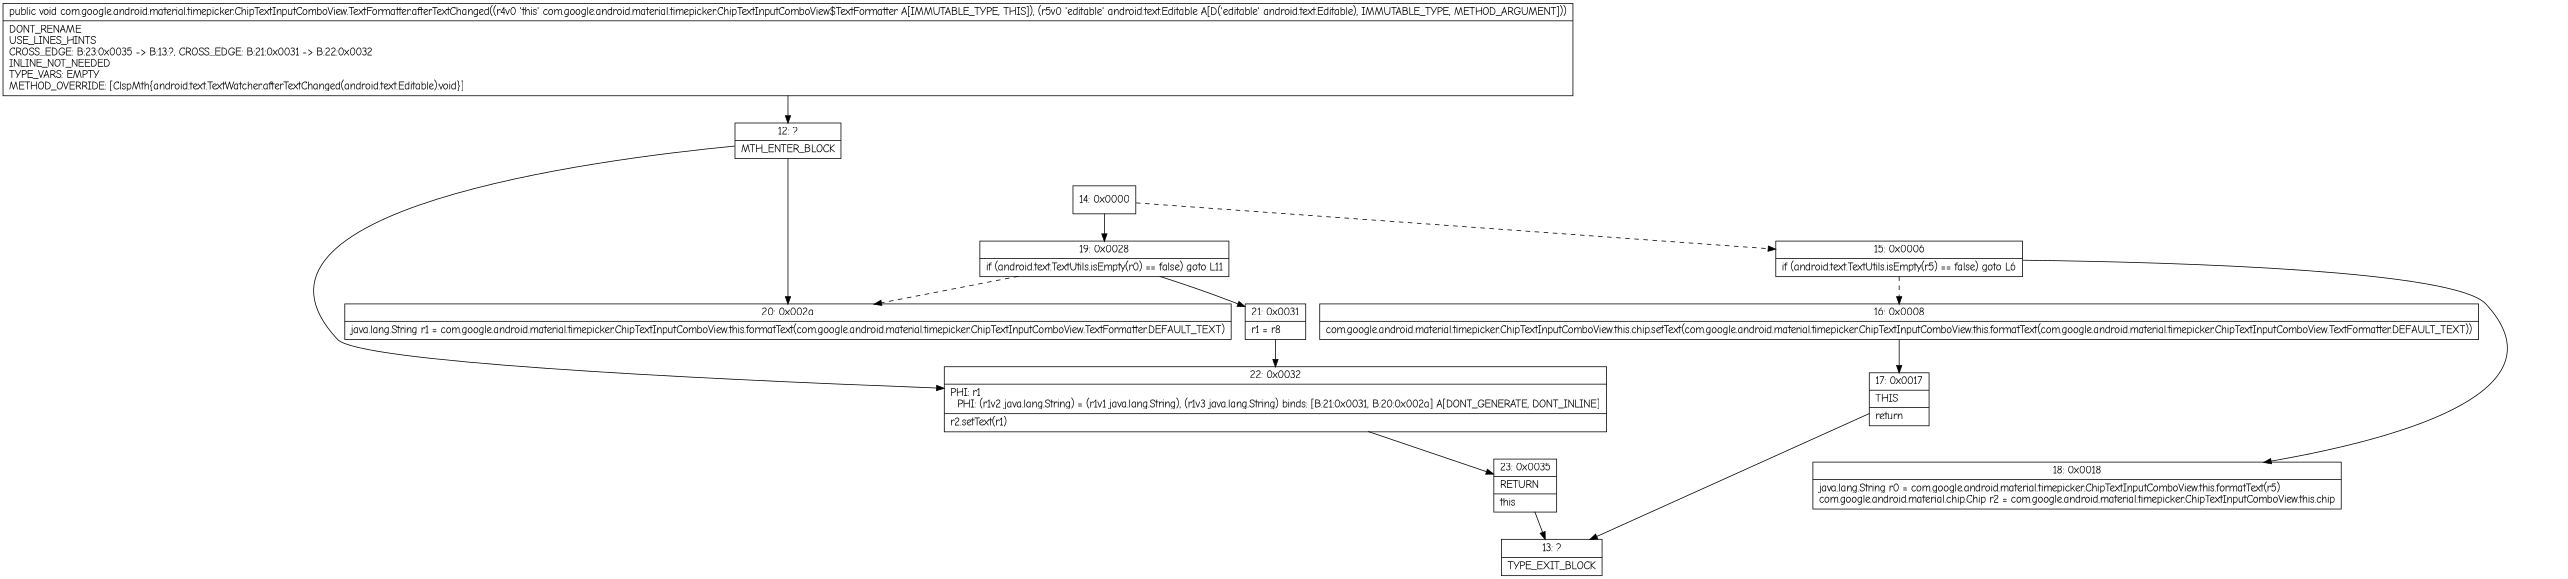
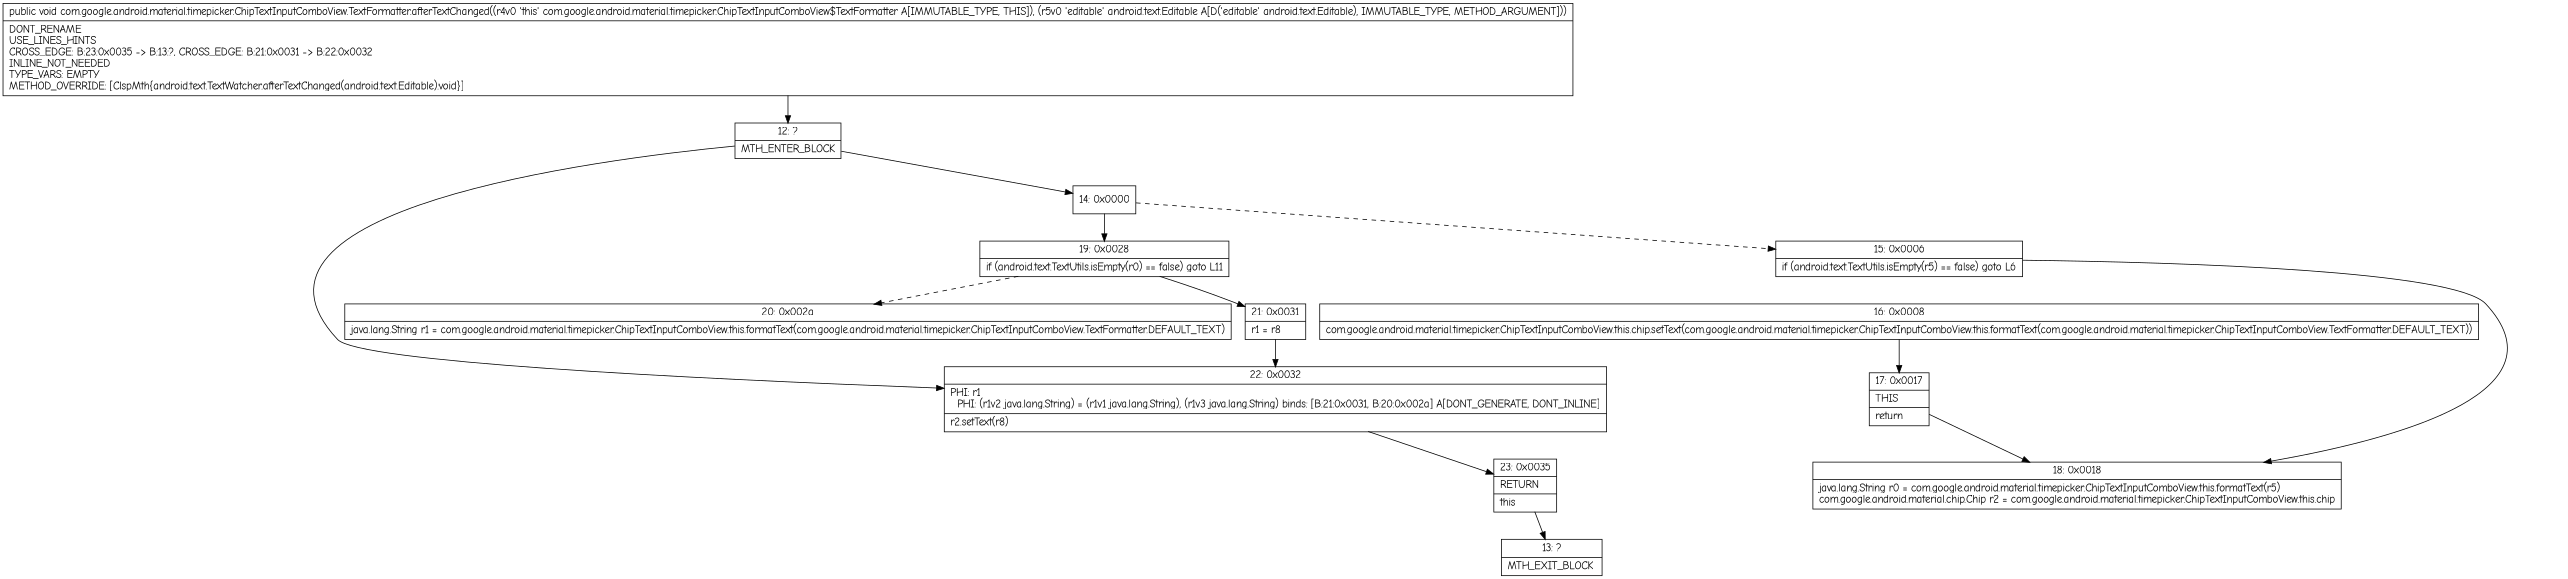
(788, 228) -> (953, 172)
(1899, 286) -> none
(979, 422) -> (979, 422)
(1733, 475) -> (1976, 437)
(1552, 566) -> (1551, 566)
